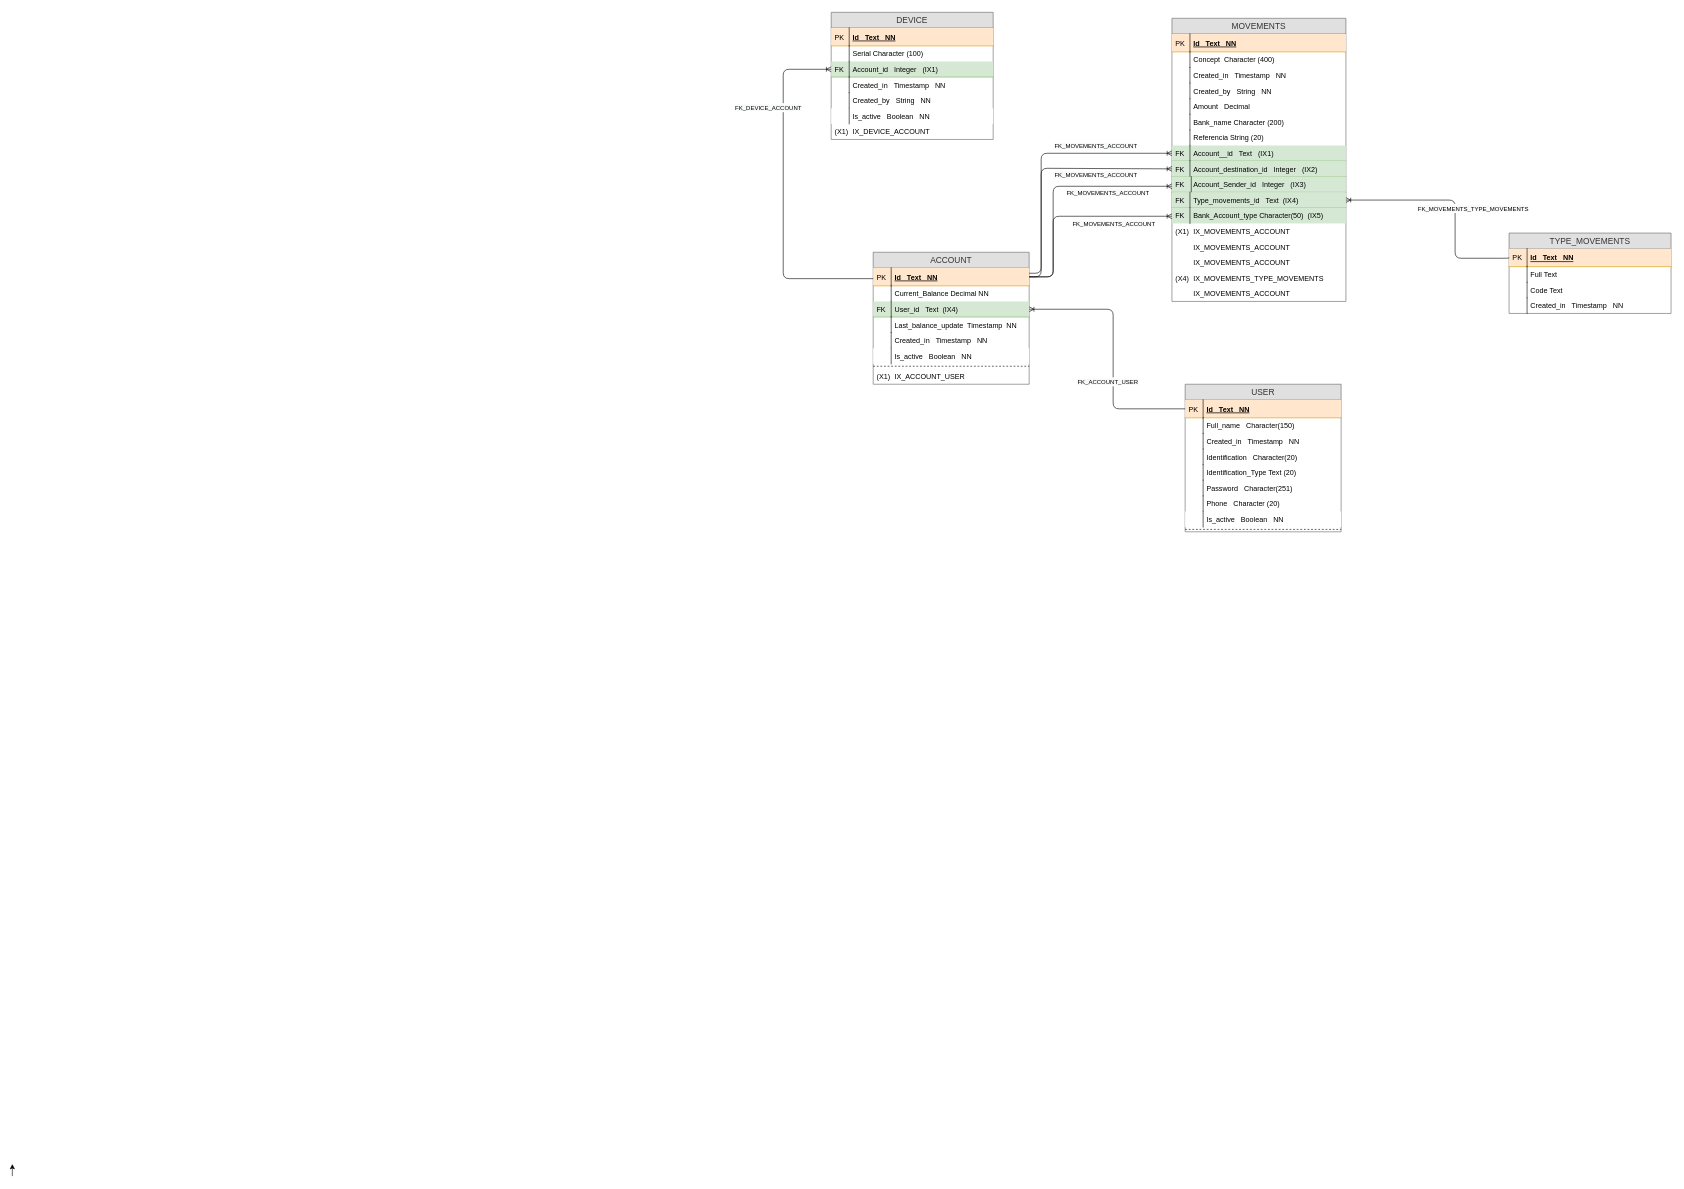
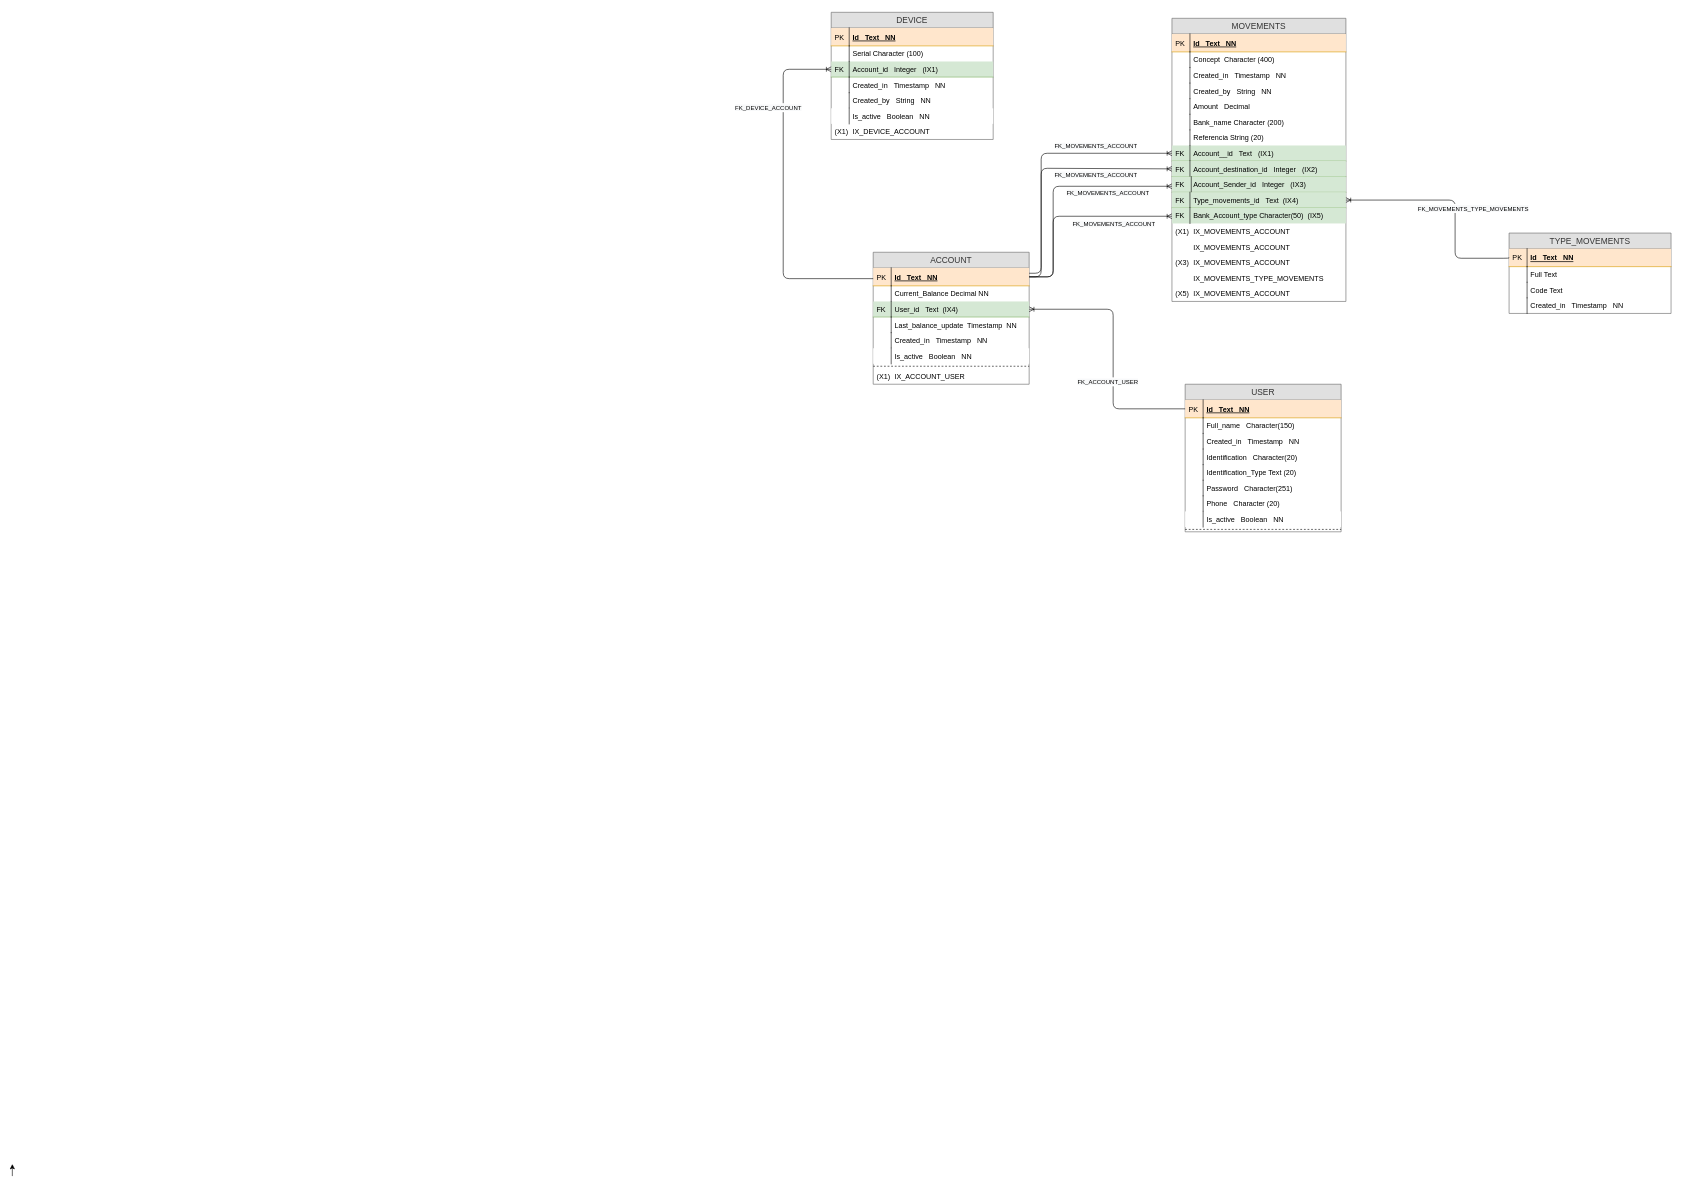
none -> (1184, 263)
(1184, 278) -> none
none -> (1184, 294)
